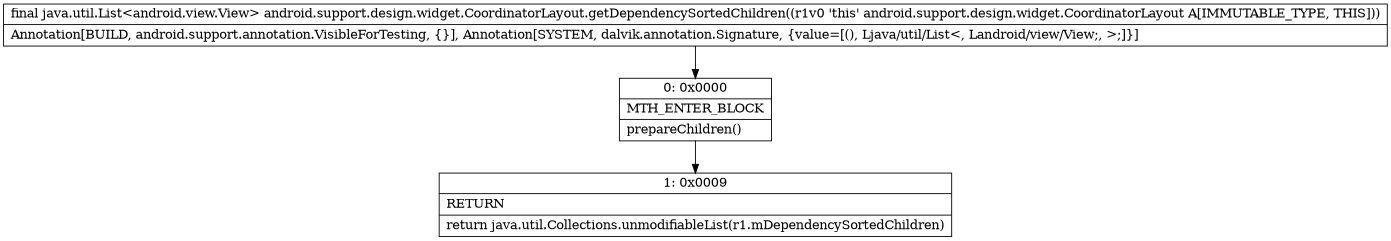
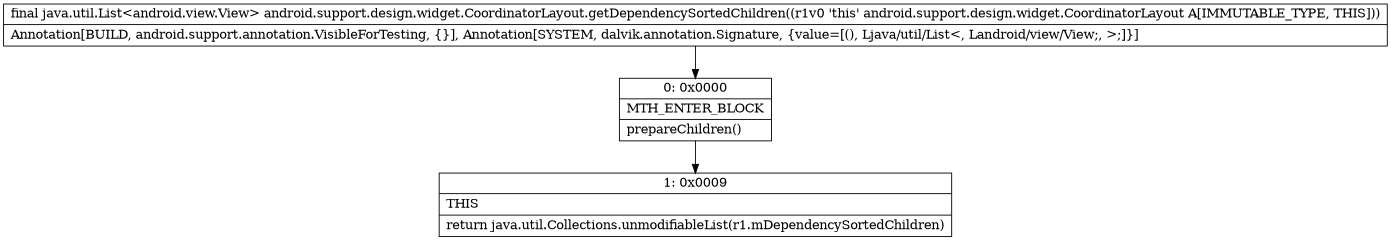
(475, 204) -> (463, 204)
